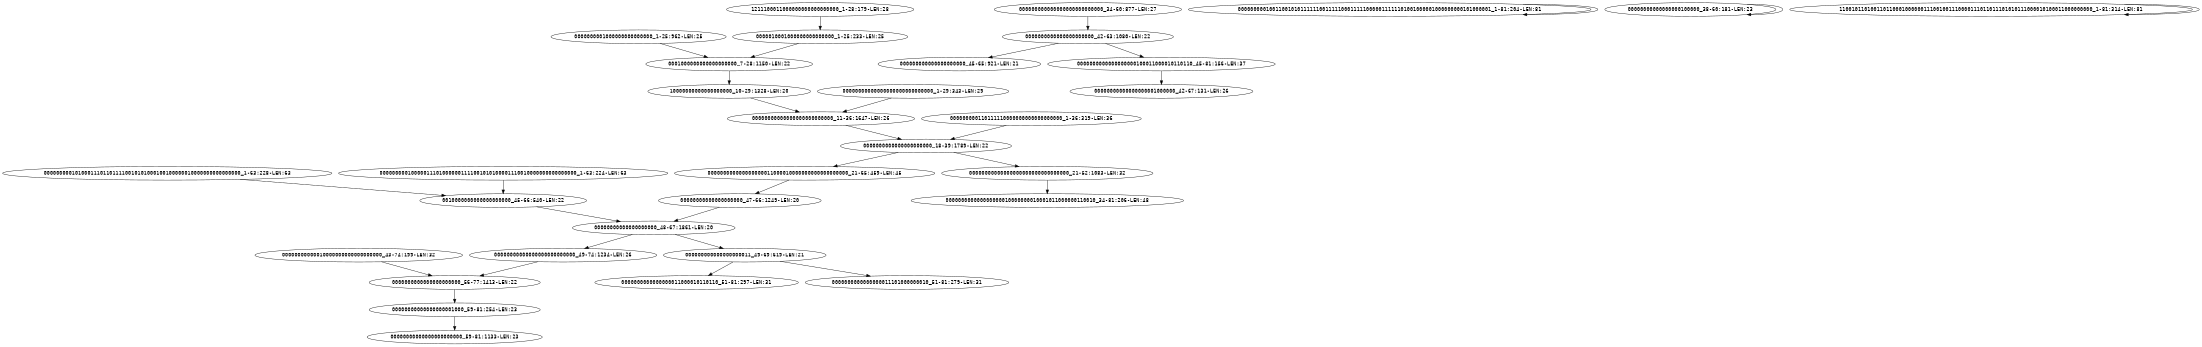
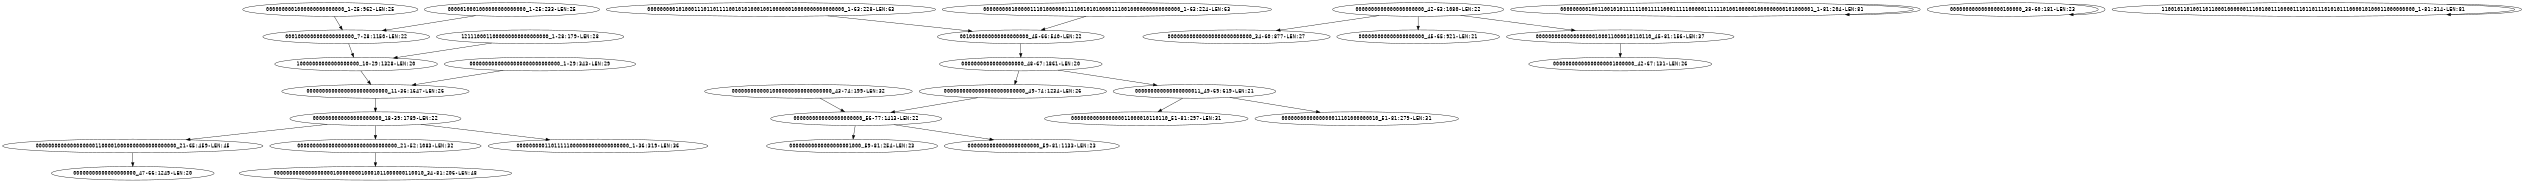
(820, 21) -> (445, 50)
(1088, 21) -> (1330, 23)
(980, 132) -> (483, 132)
(699, 214) -> none
(455, 322) -> (942, 132)
